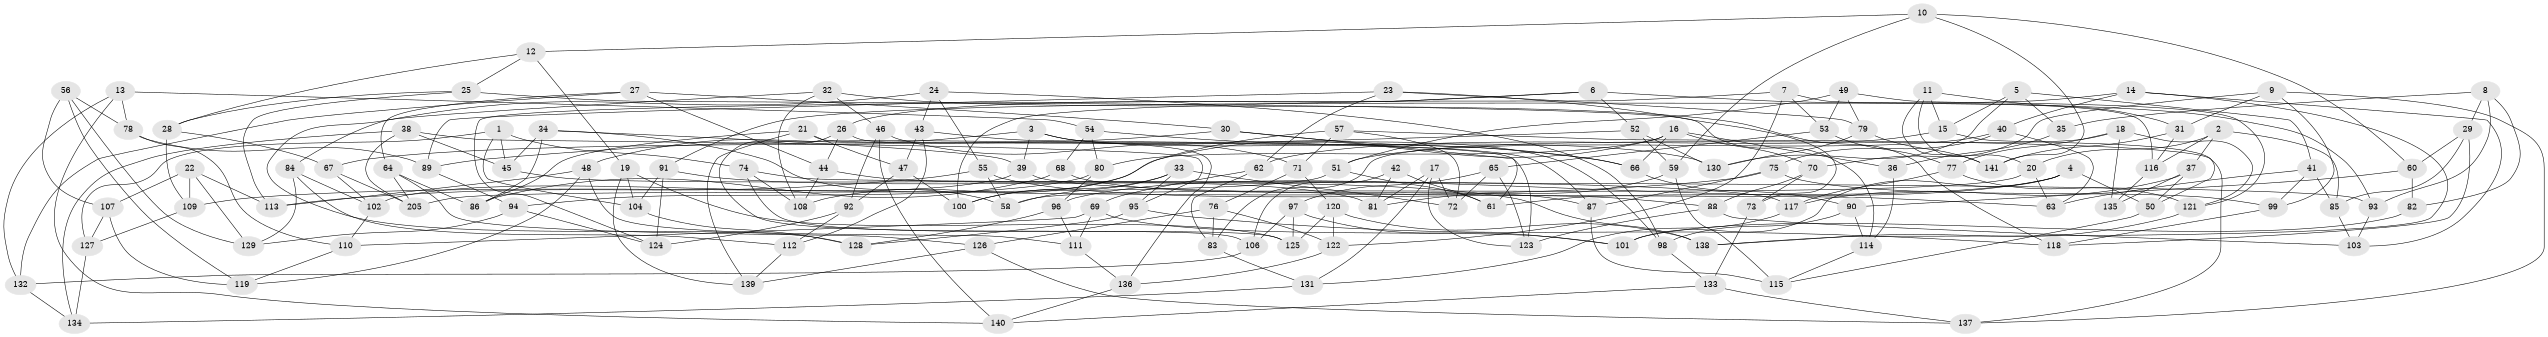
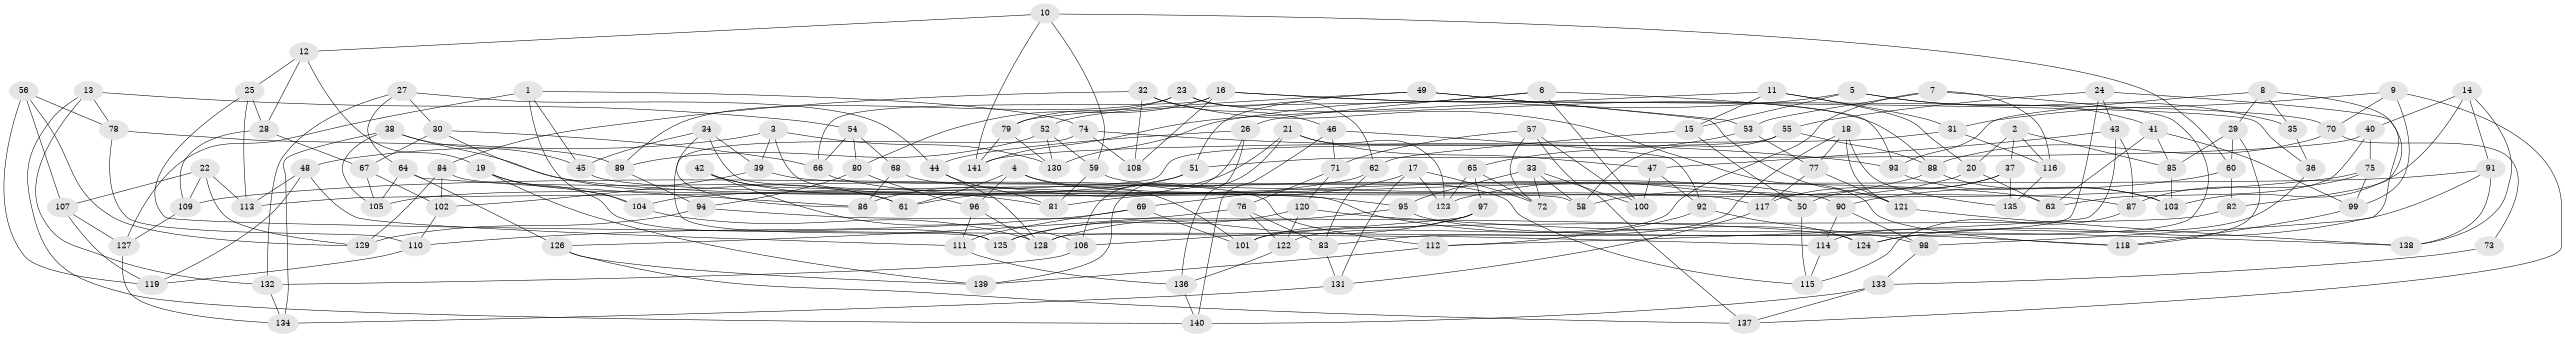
(1709, 123) -> (1565, 105)
(812, 188) -> (1000, 202)
(415, 207) -> (376, 207)
